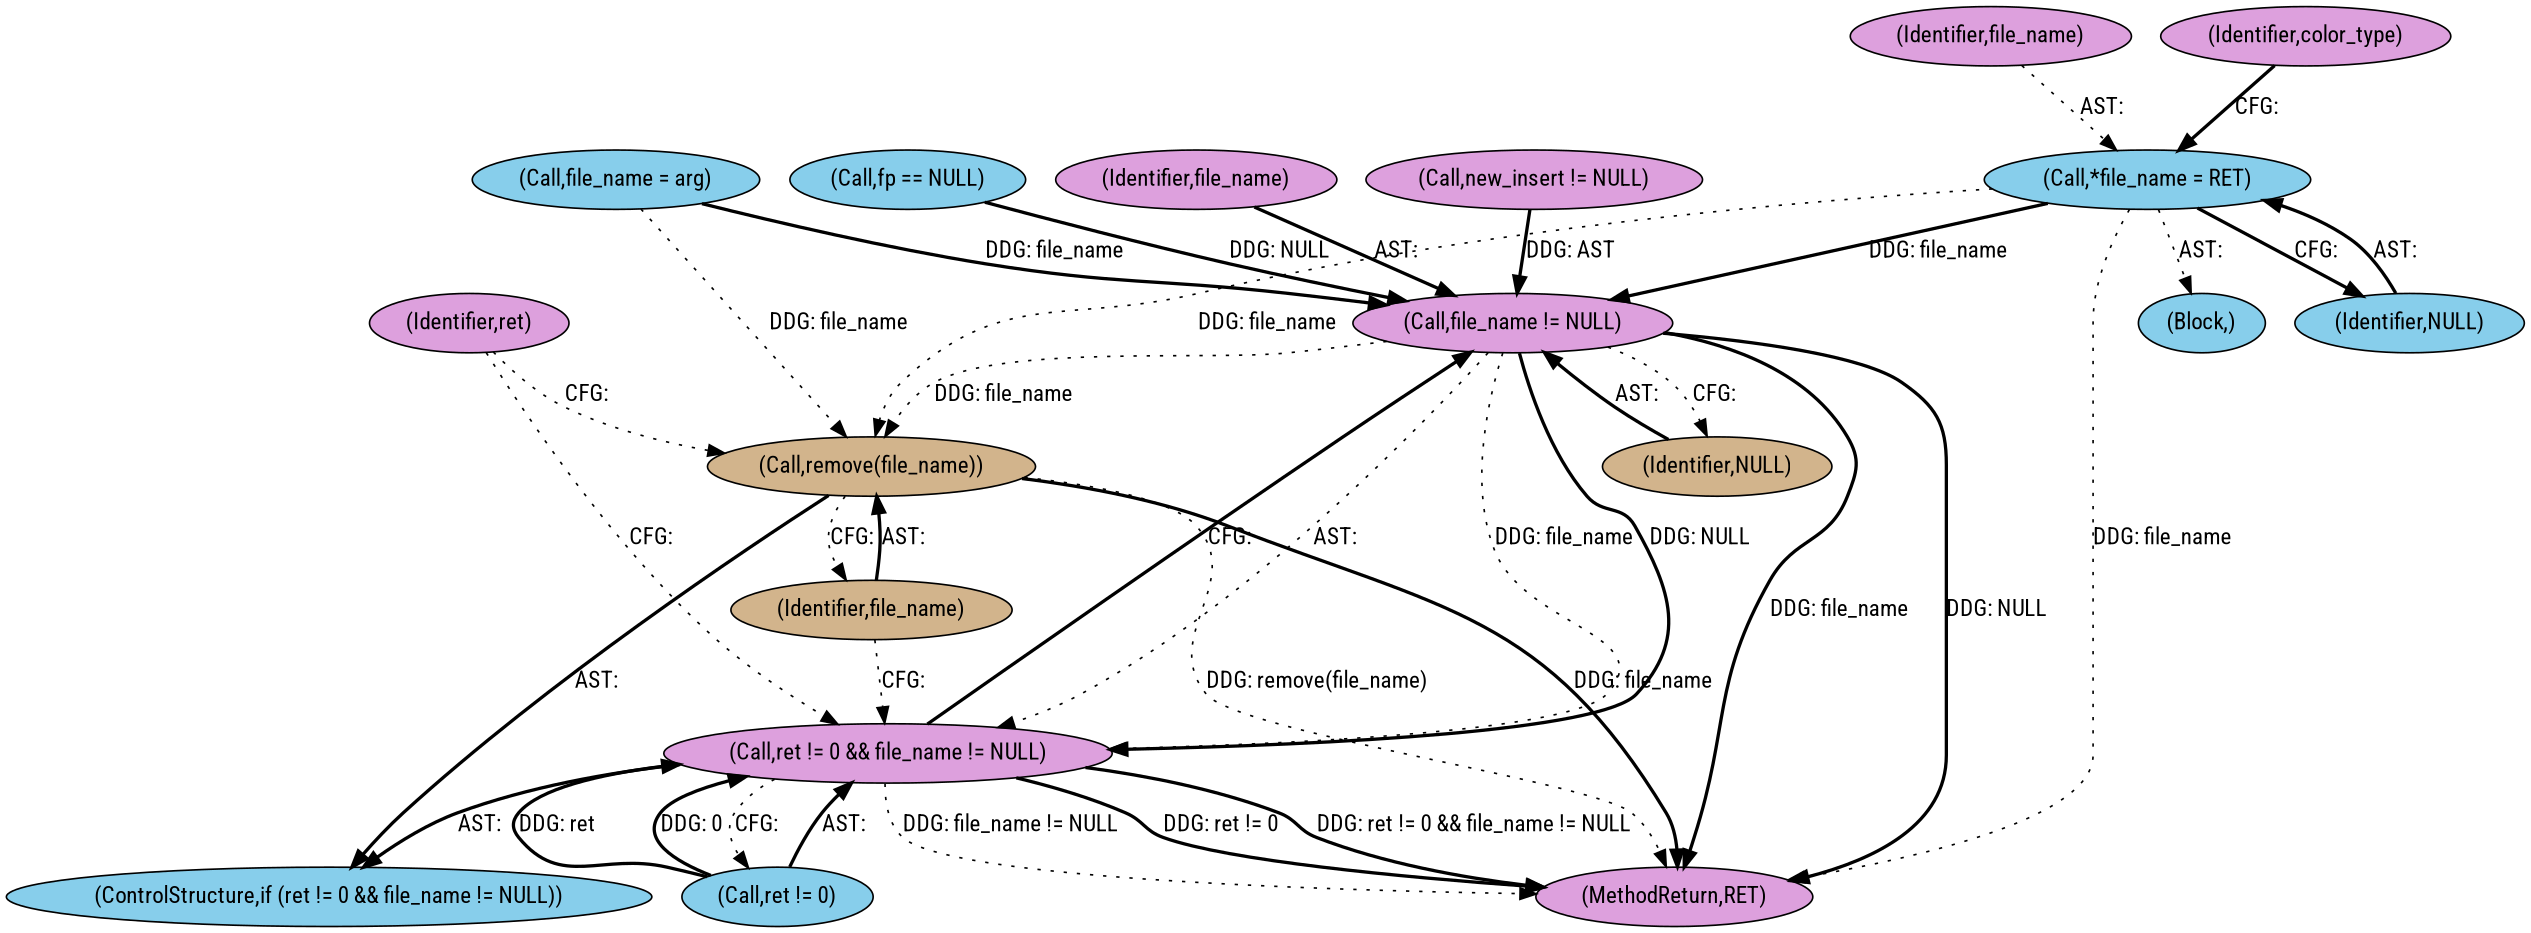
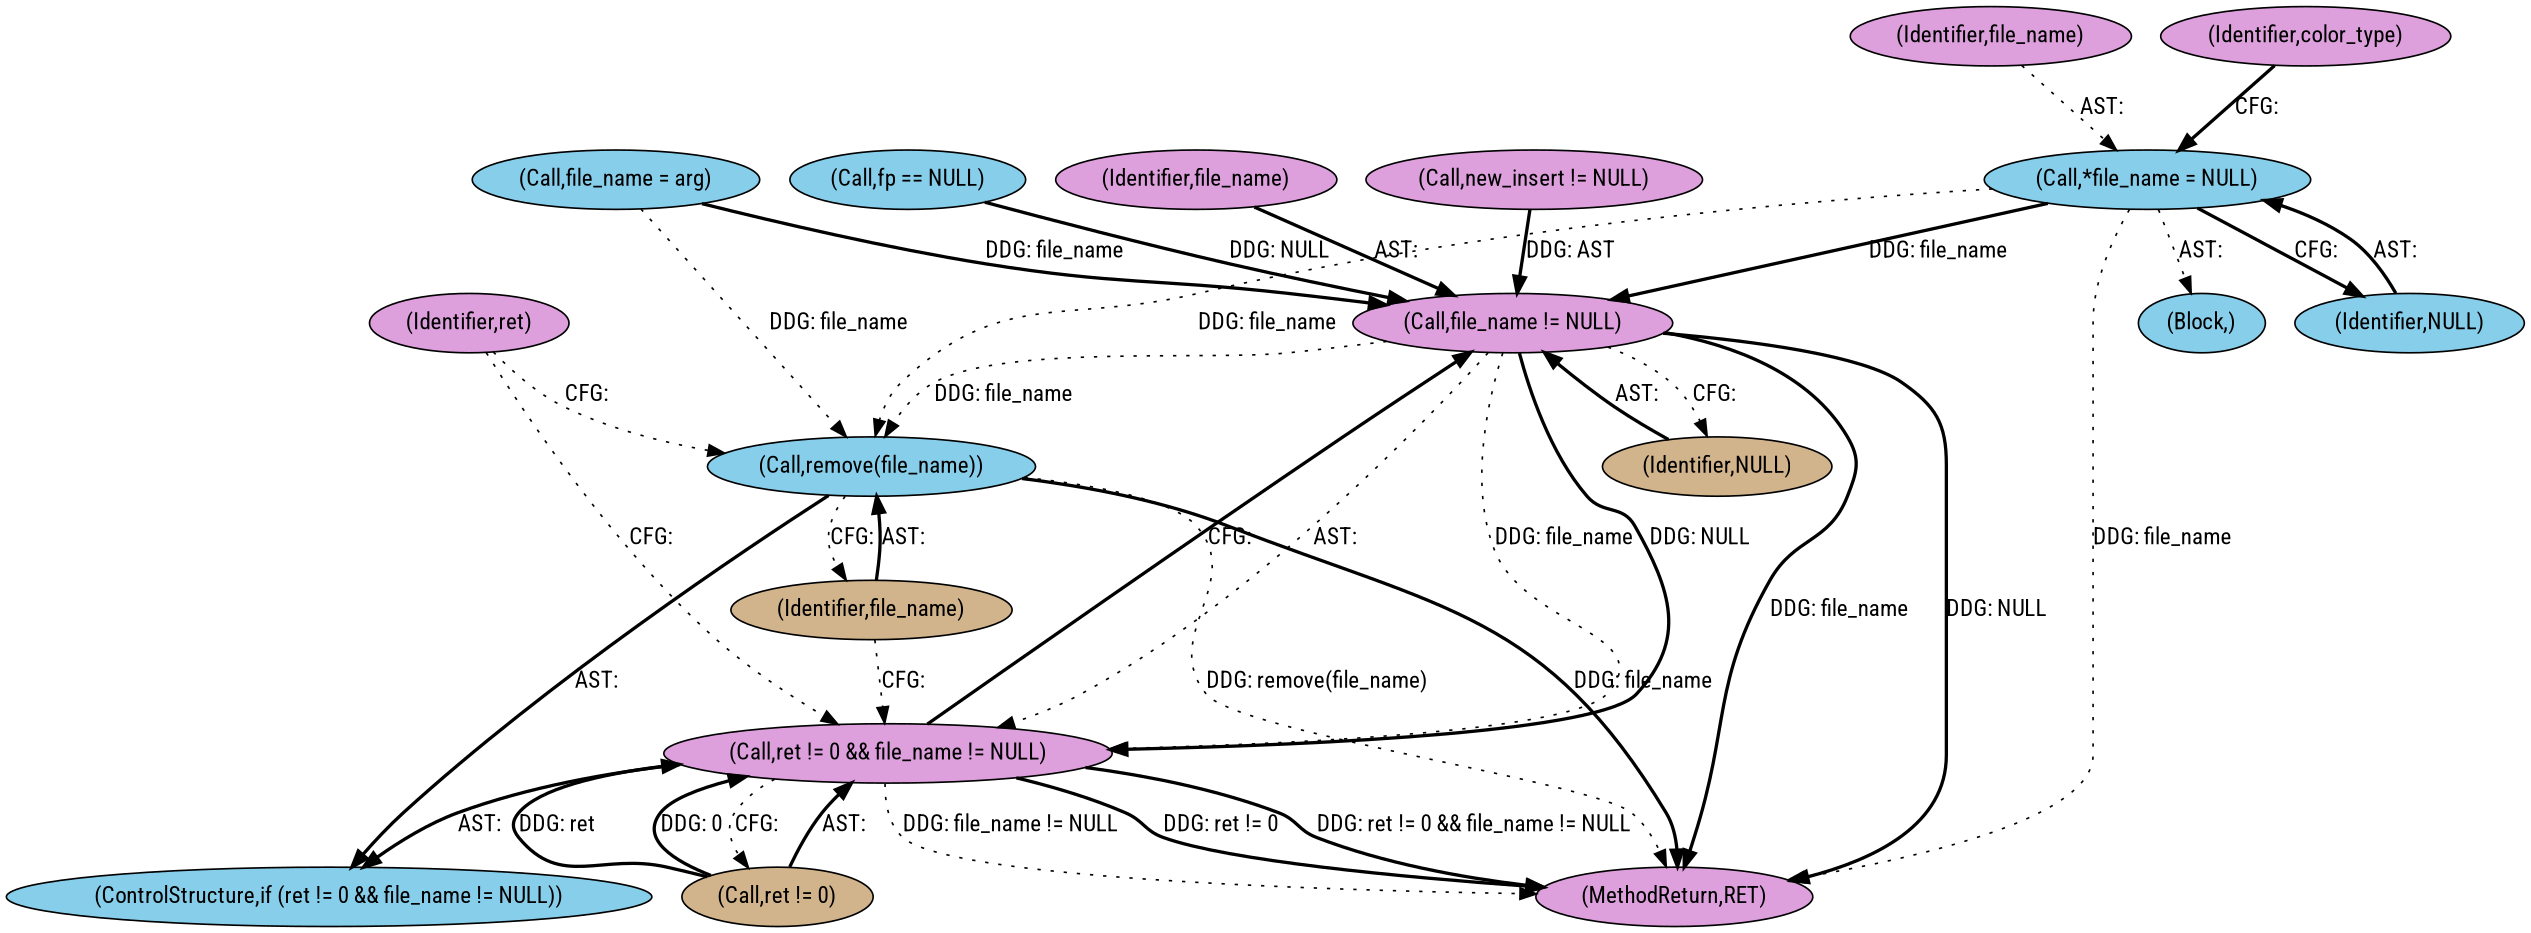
(2147, 180) -> (2147, 180)
(872, 467) -> (872, 467)
(778, 897) -> (778, 897)
